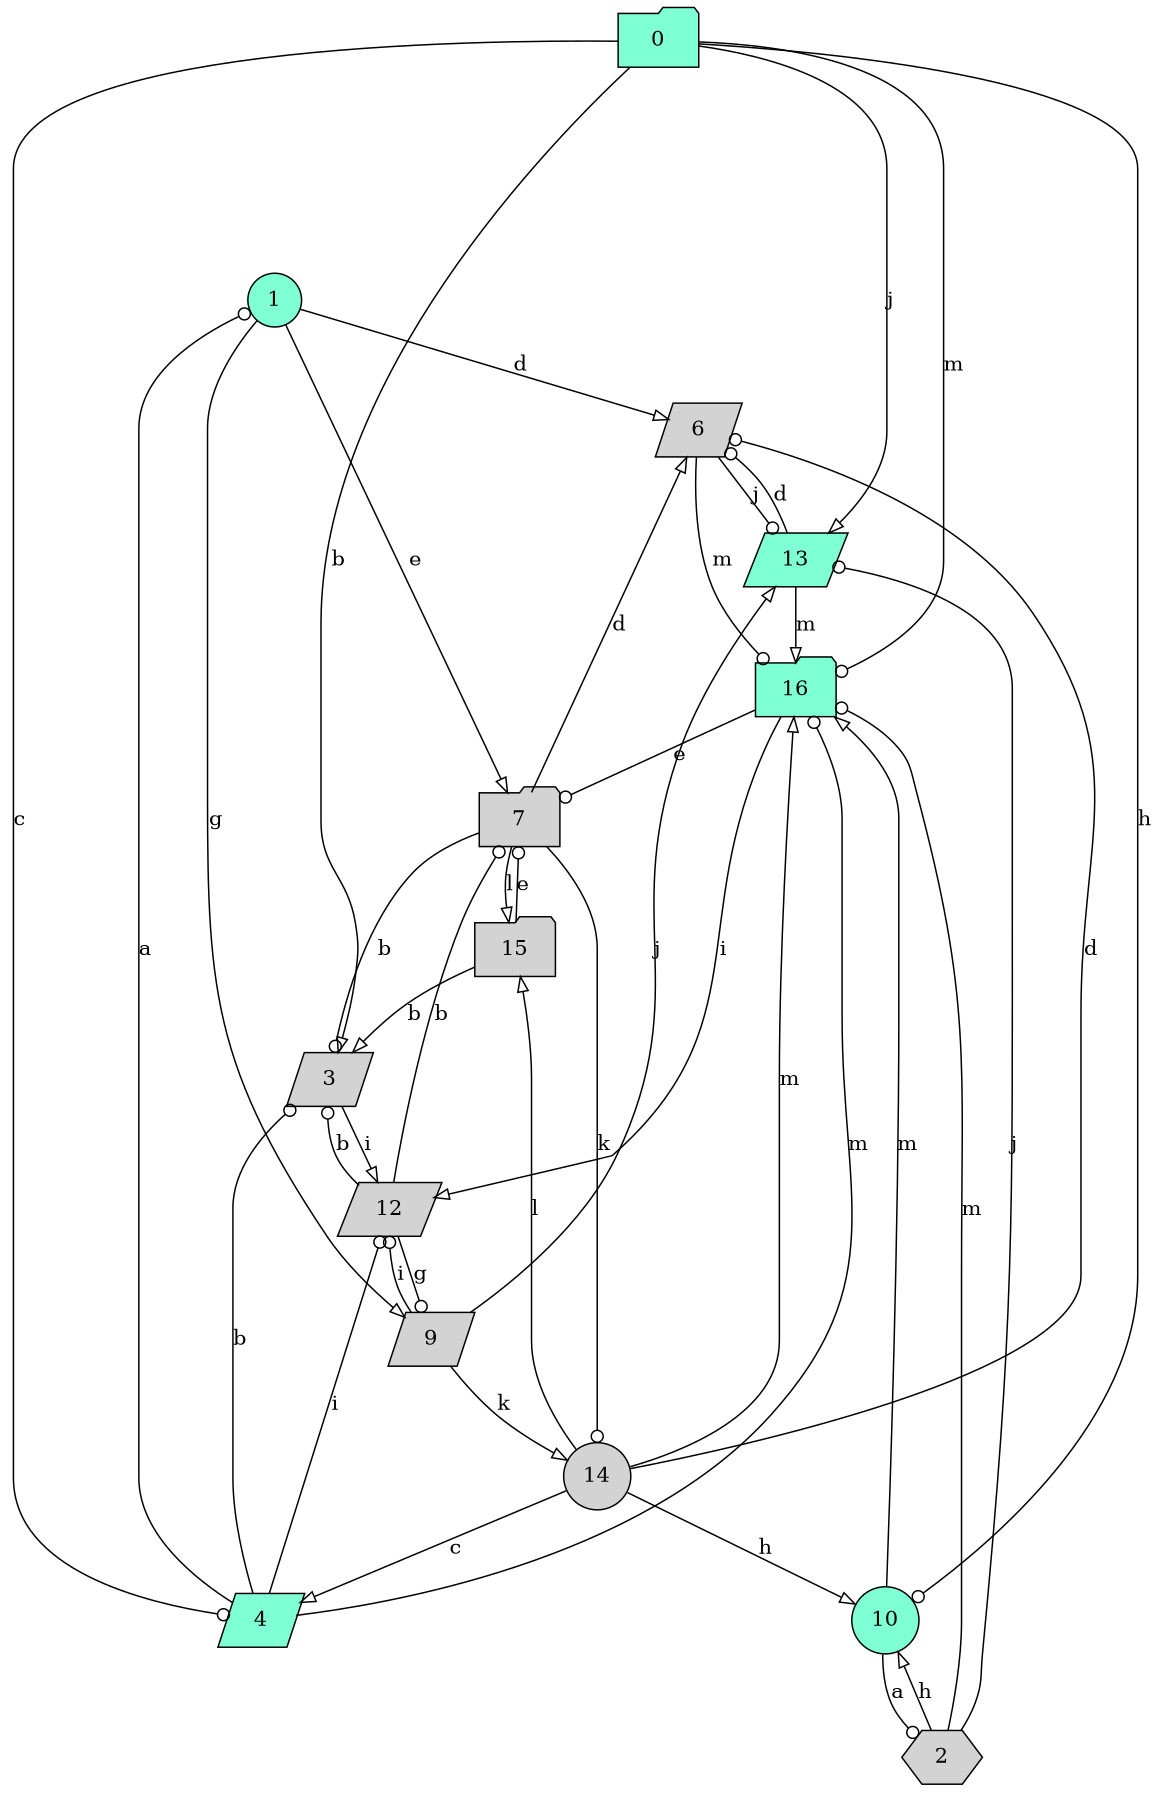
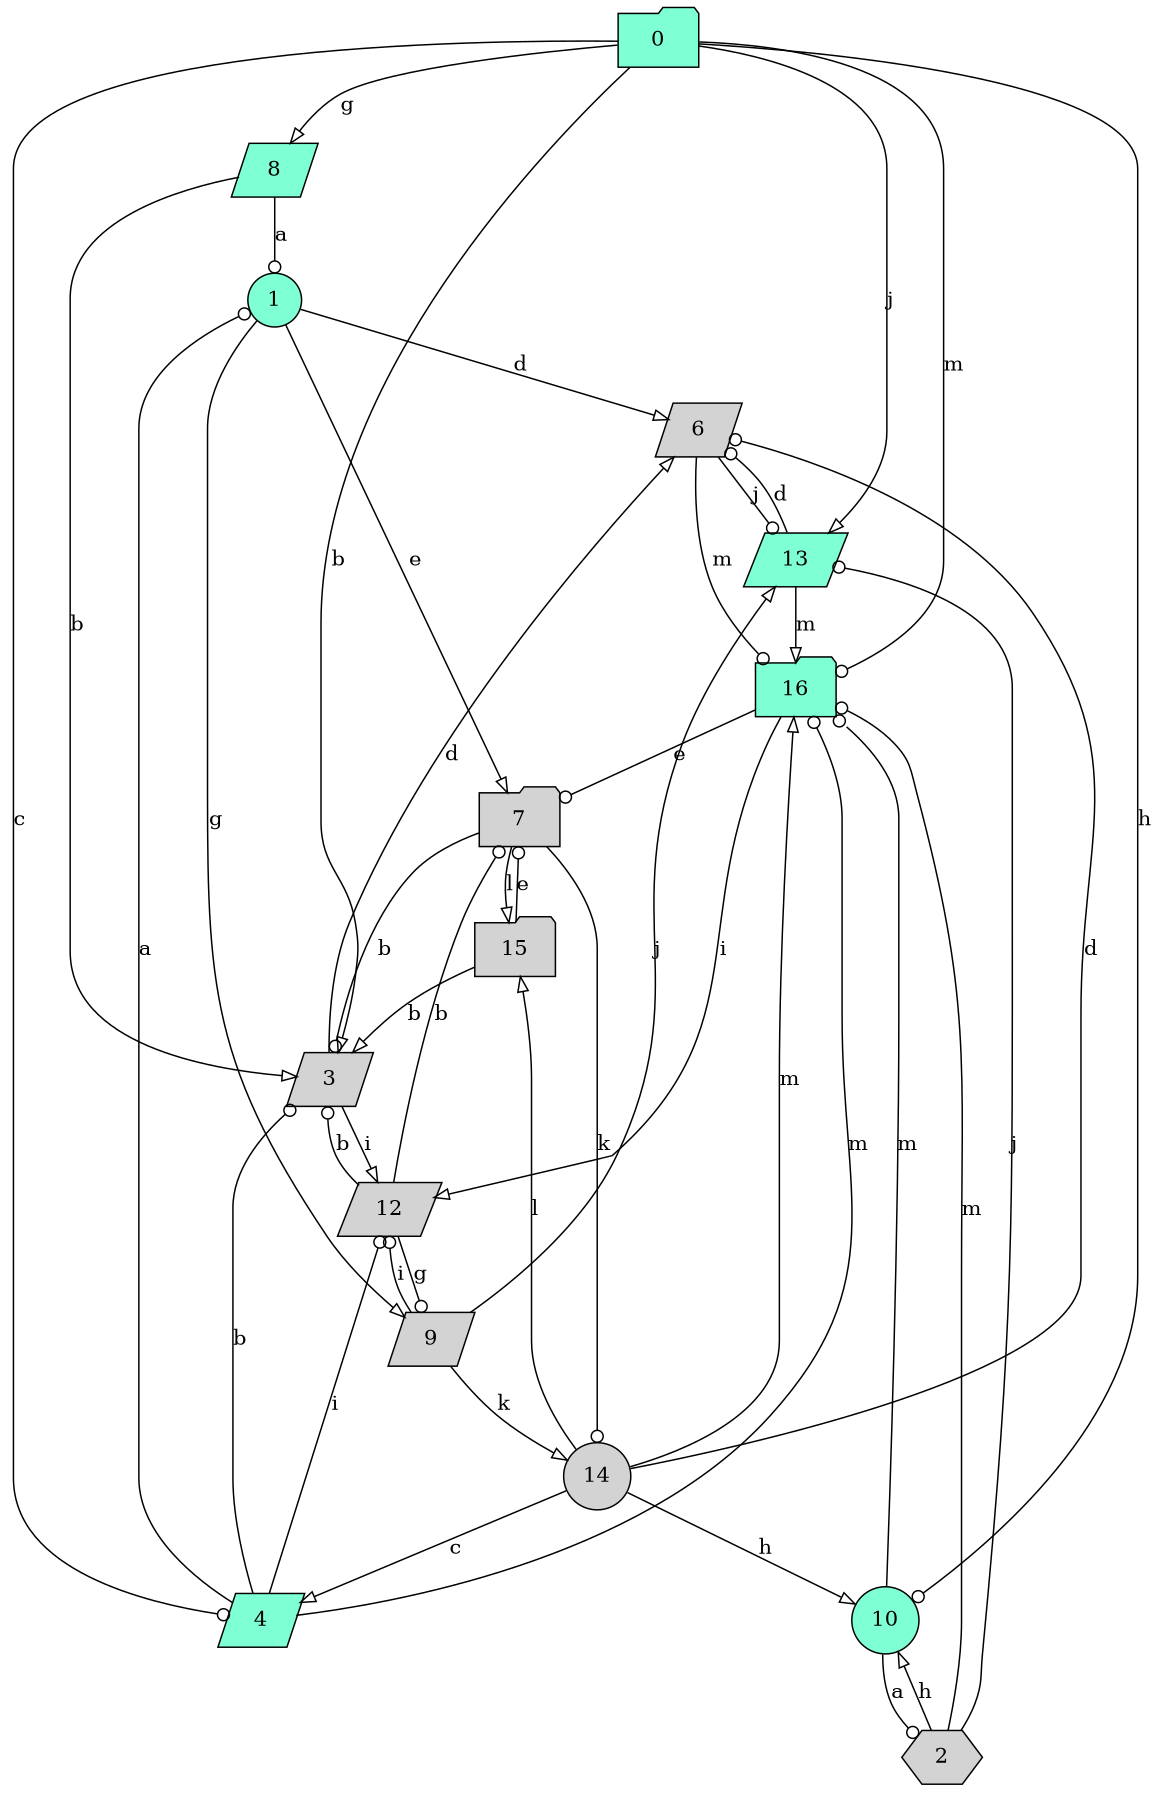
none -> (275, 170)
(606, 632) -> (451, 737)
(898, 1148) -> (898, 1148)
